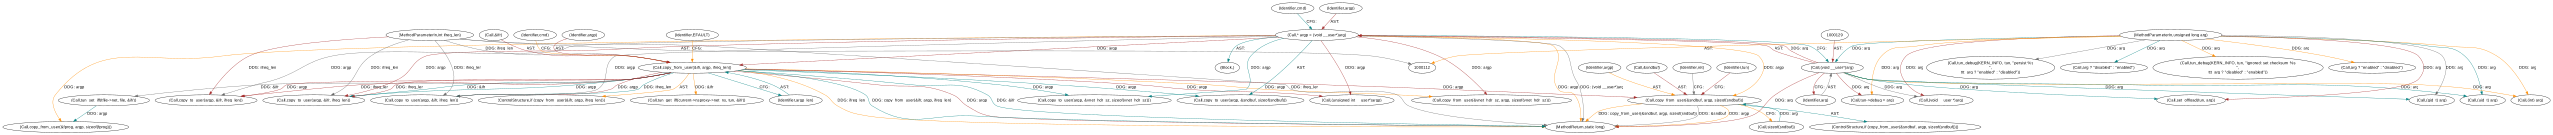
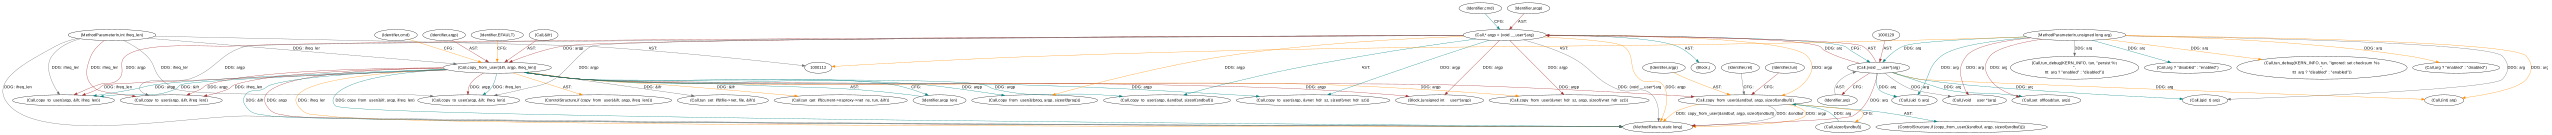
(1647, 68) -> none
(1352, 100) -> (1440, 100)
(1872, 100) -> none
(86, 113) -> (763, 82)
